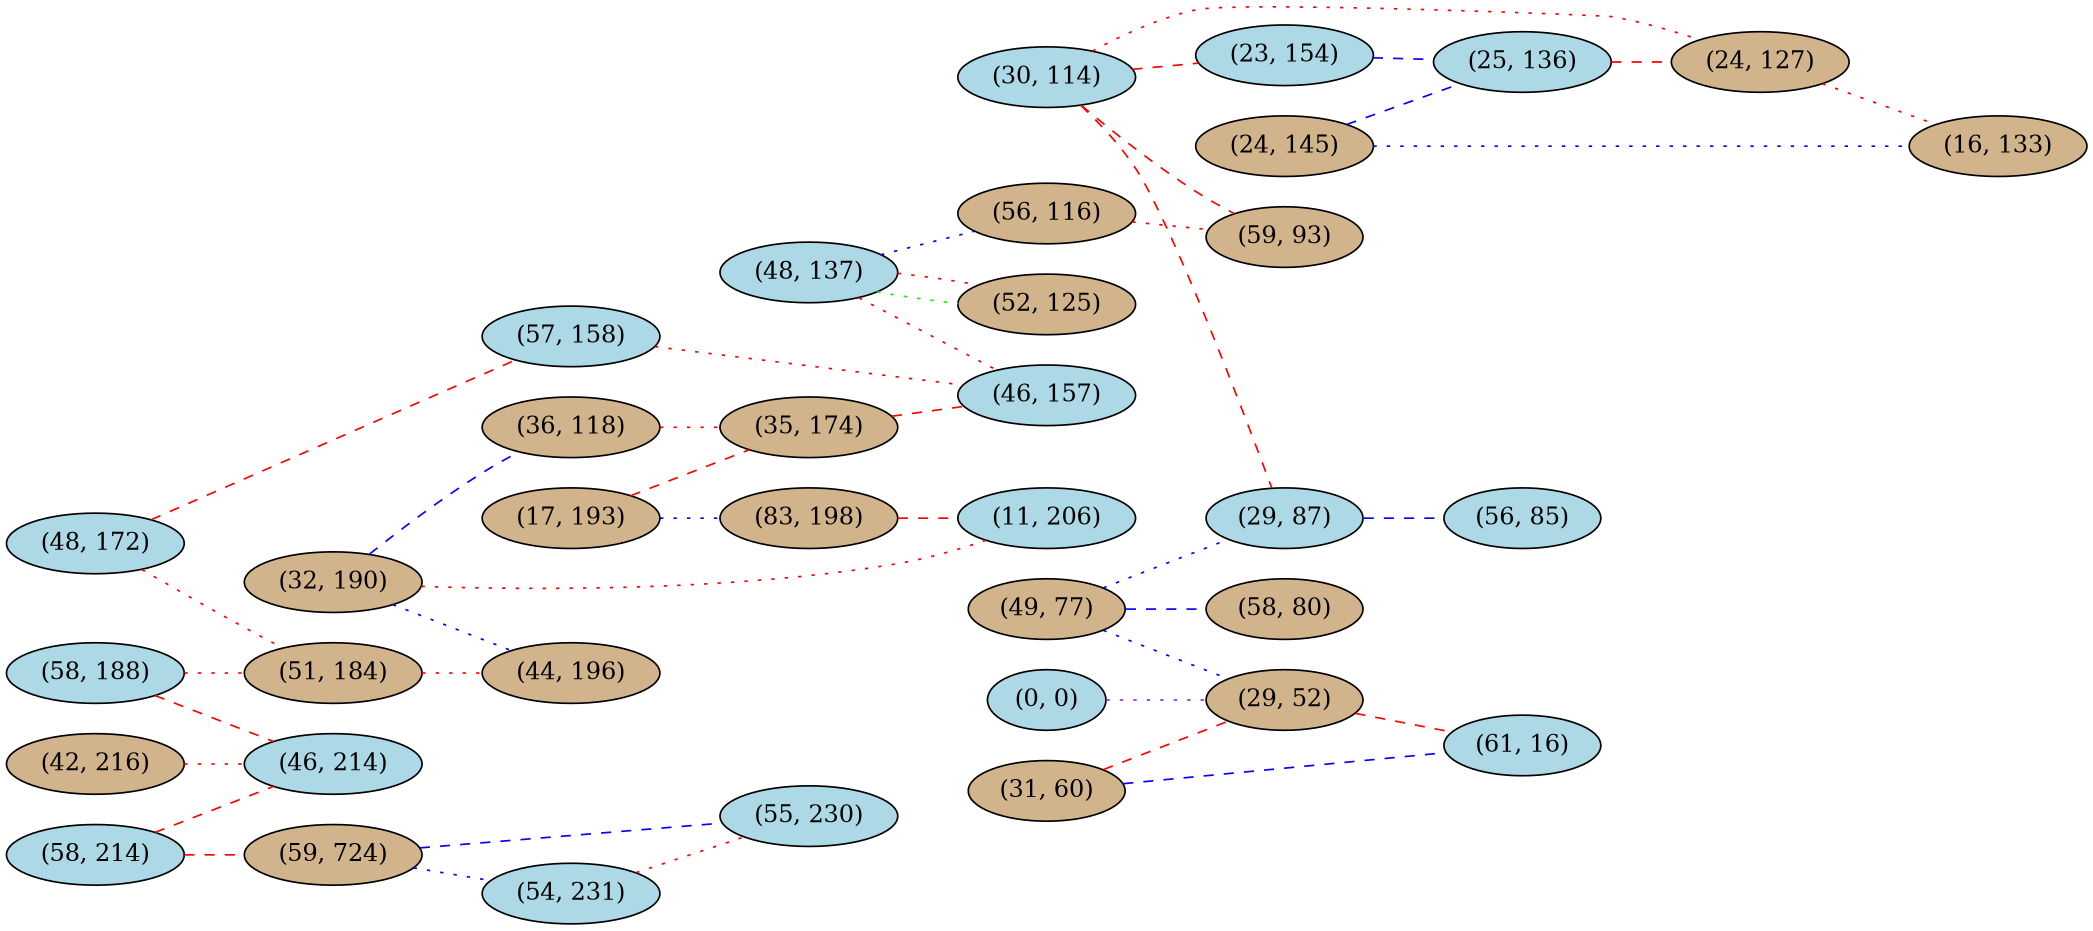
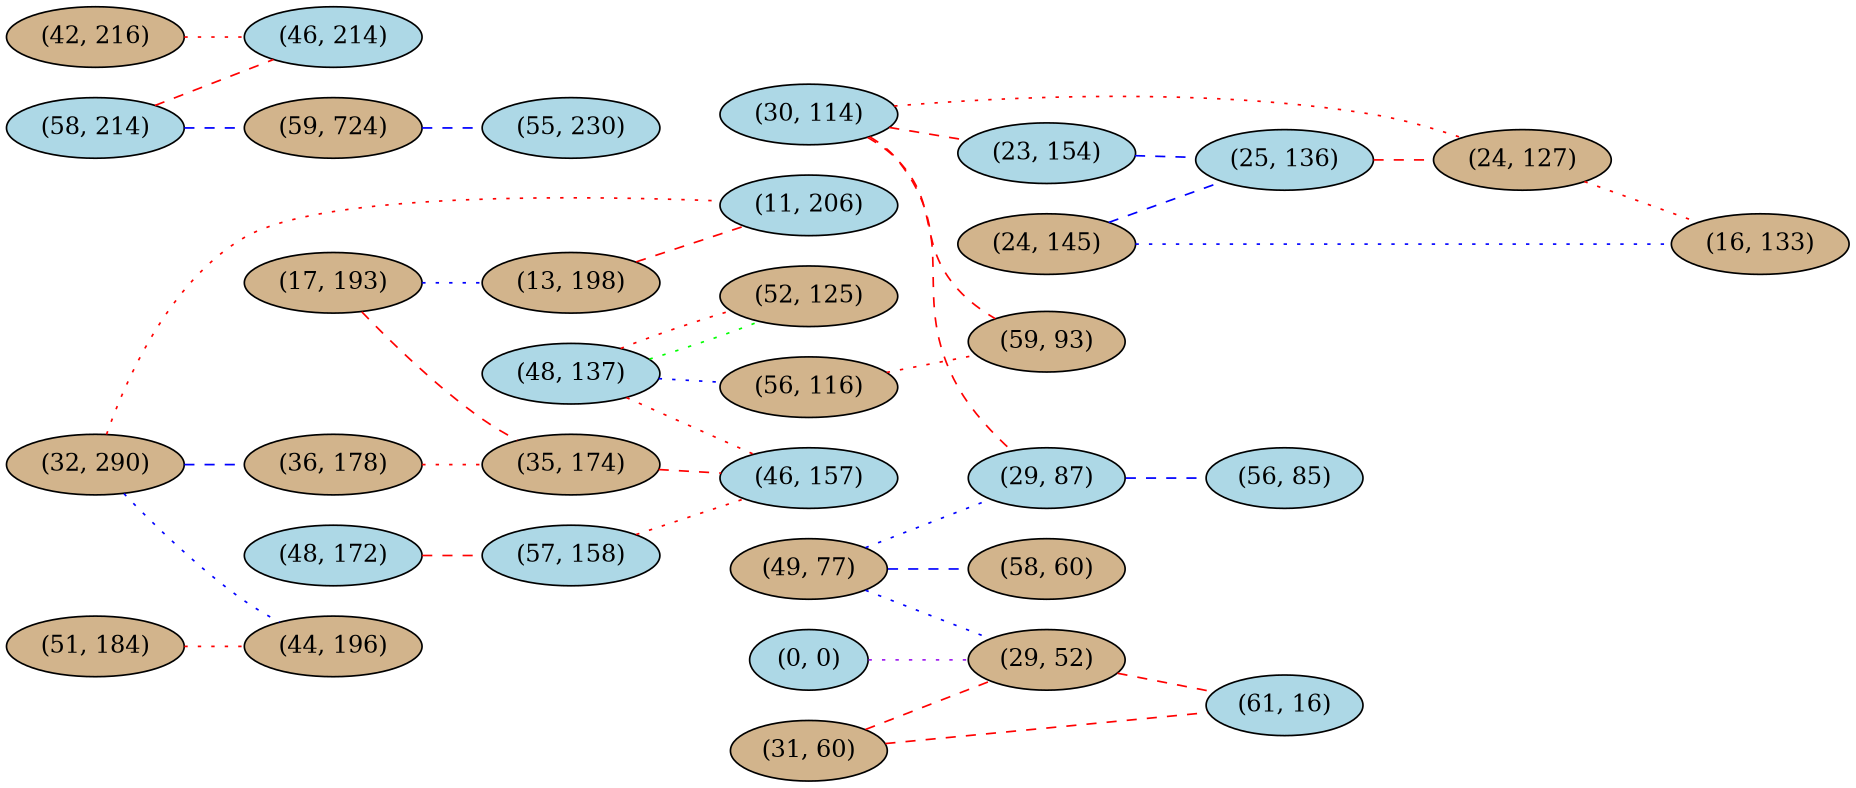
(571, 427) -> (333, 465)
(809, 518) -> (571, 283)
(333, 582) -> (95, 465)
(212, 609) -> none
(1285, 609) -> (1047, 569)
(95, 673) -> none
(1284, 768) -> (1046, 728)
(214, 855) -> (214, 128)
(571, 894) -> none
